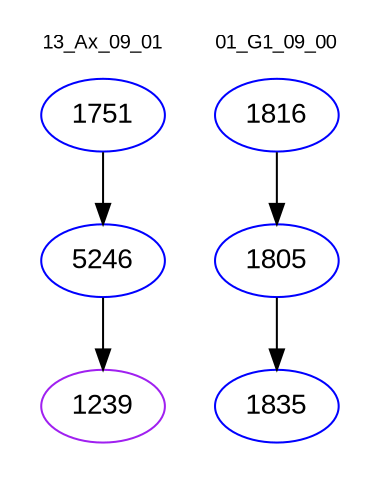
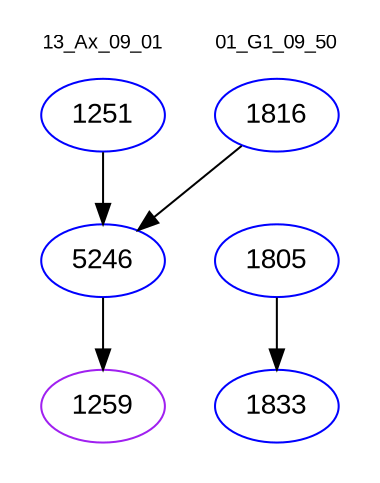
(277, 43) -> (277, 43)
(103, 115) -> (103, 115)
(277, 178) -> (211, 171)
(103, 406) -> (103, 406)
(277, 406) -> (277, 406)
